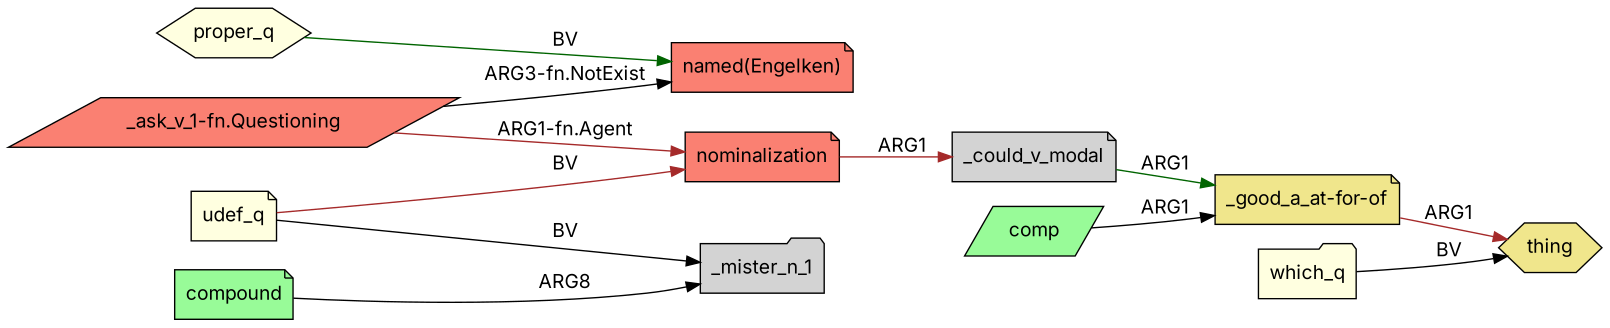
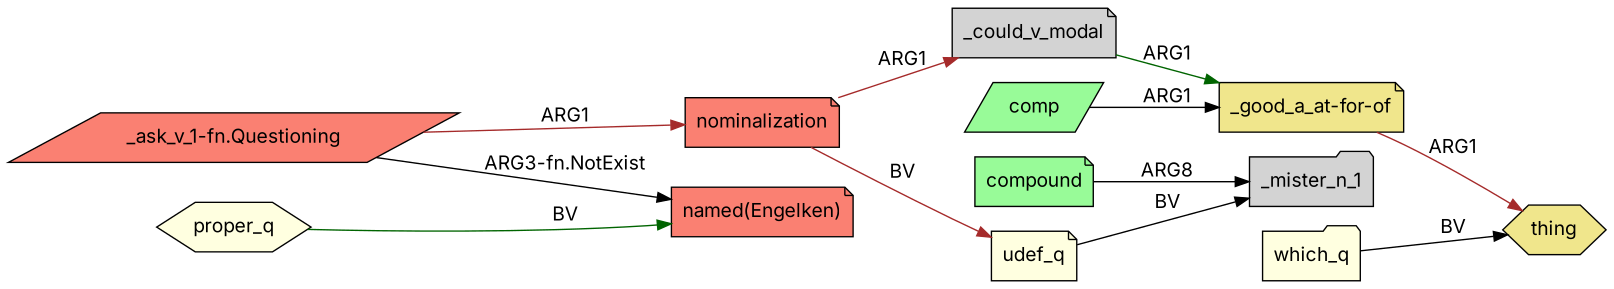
(565, 130) -> (565, 116)
(474, 194) -> (894, 190)
